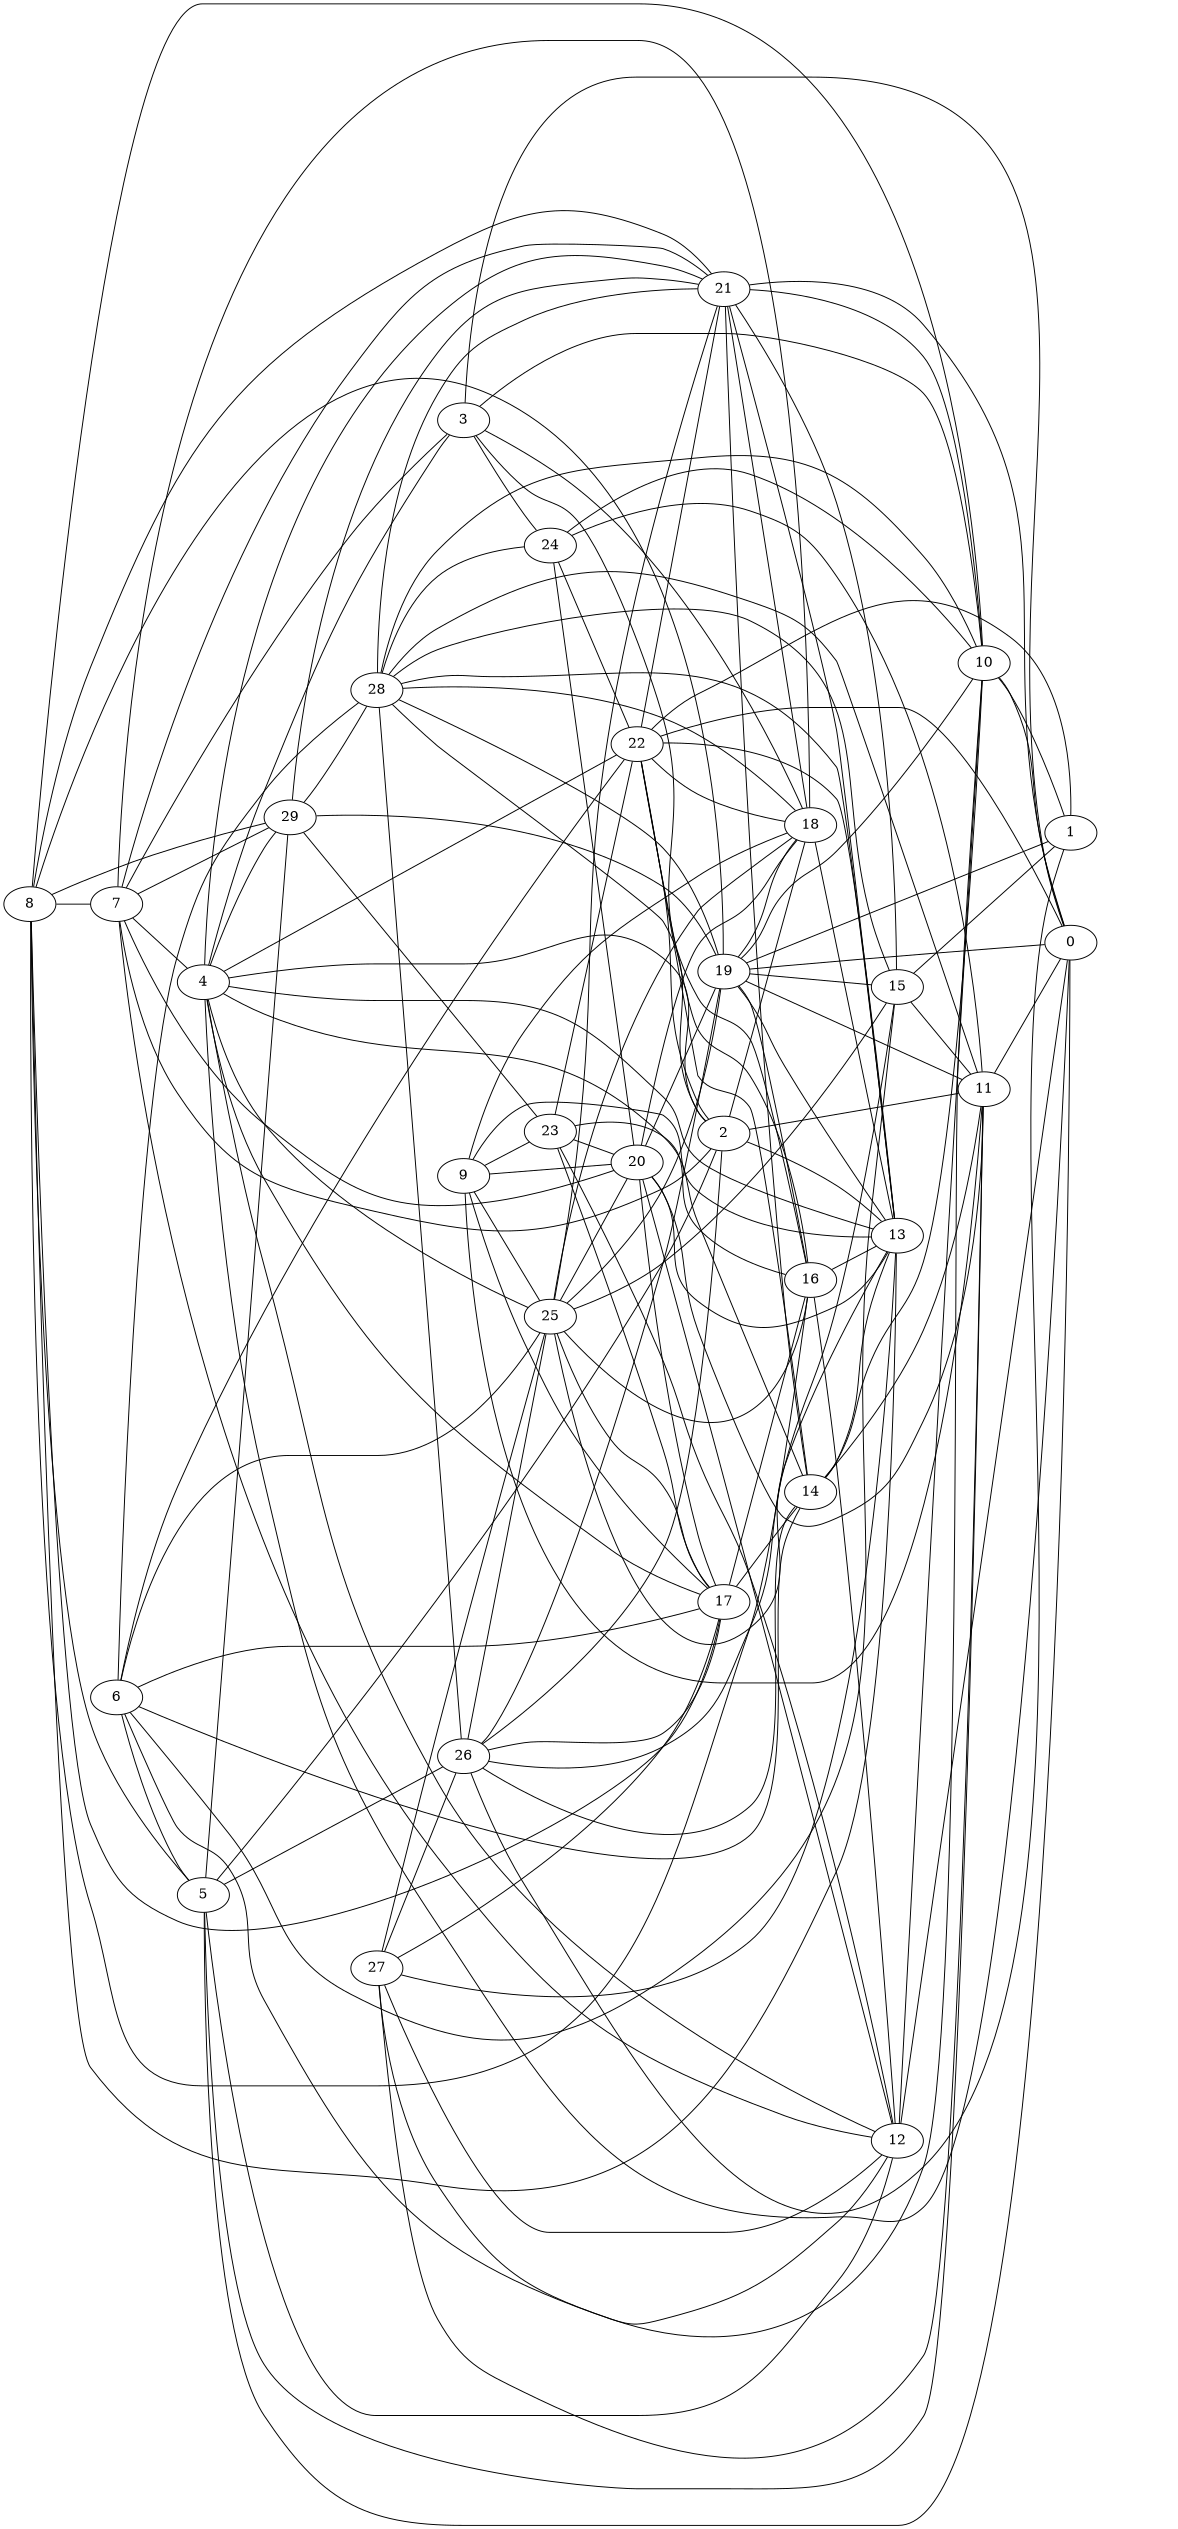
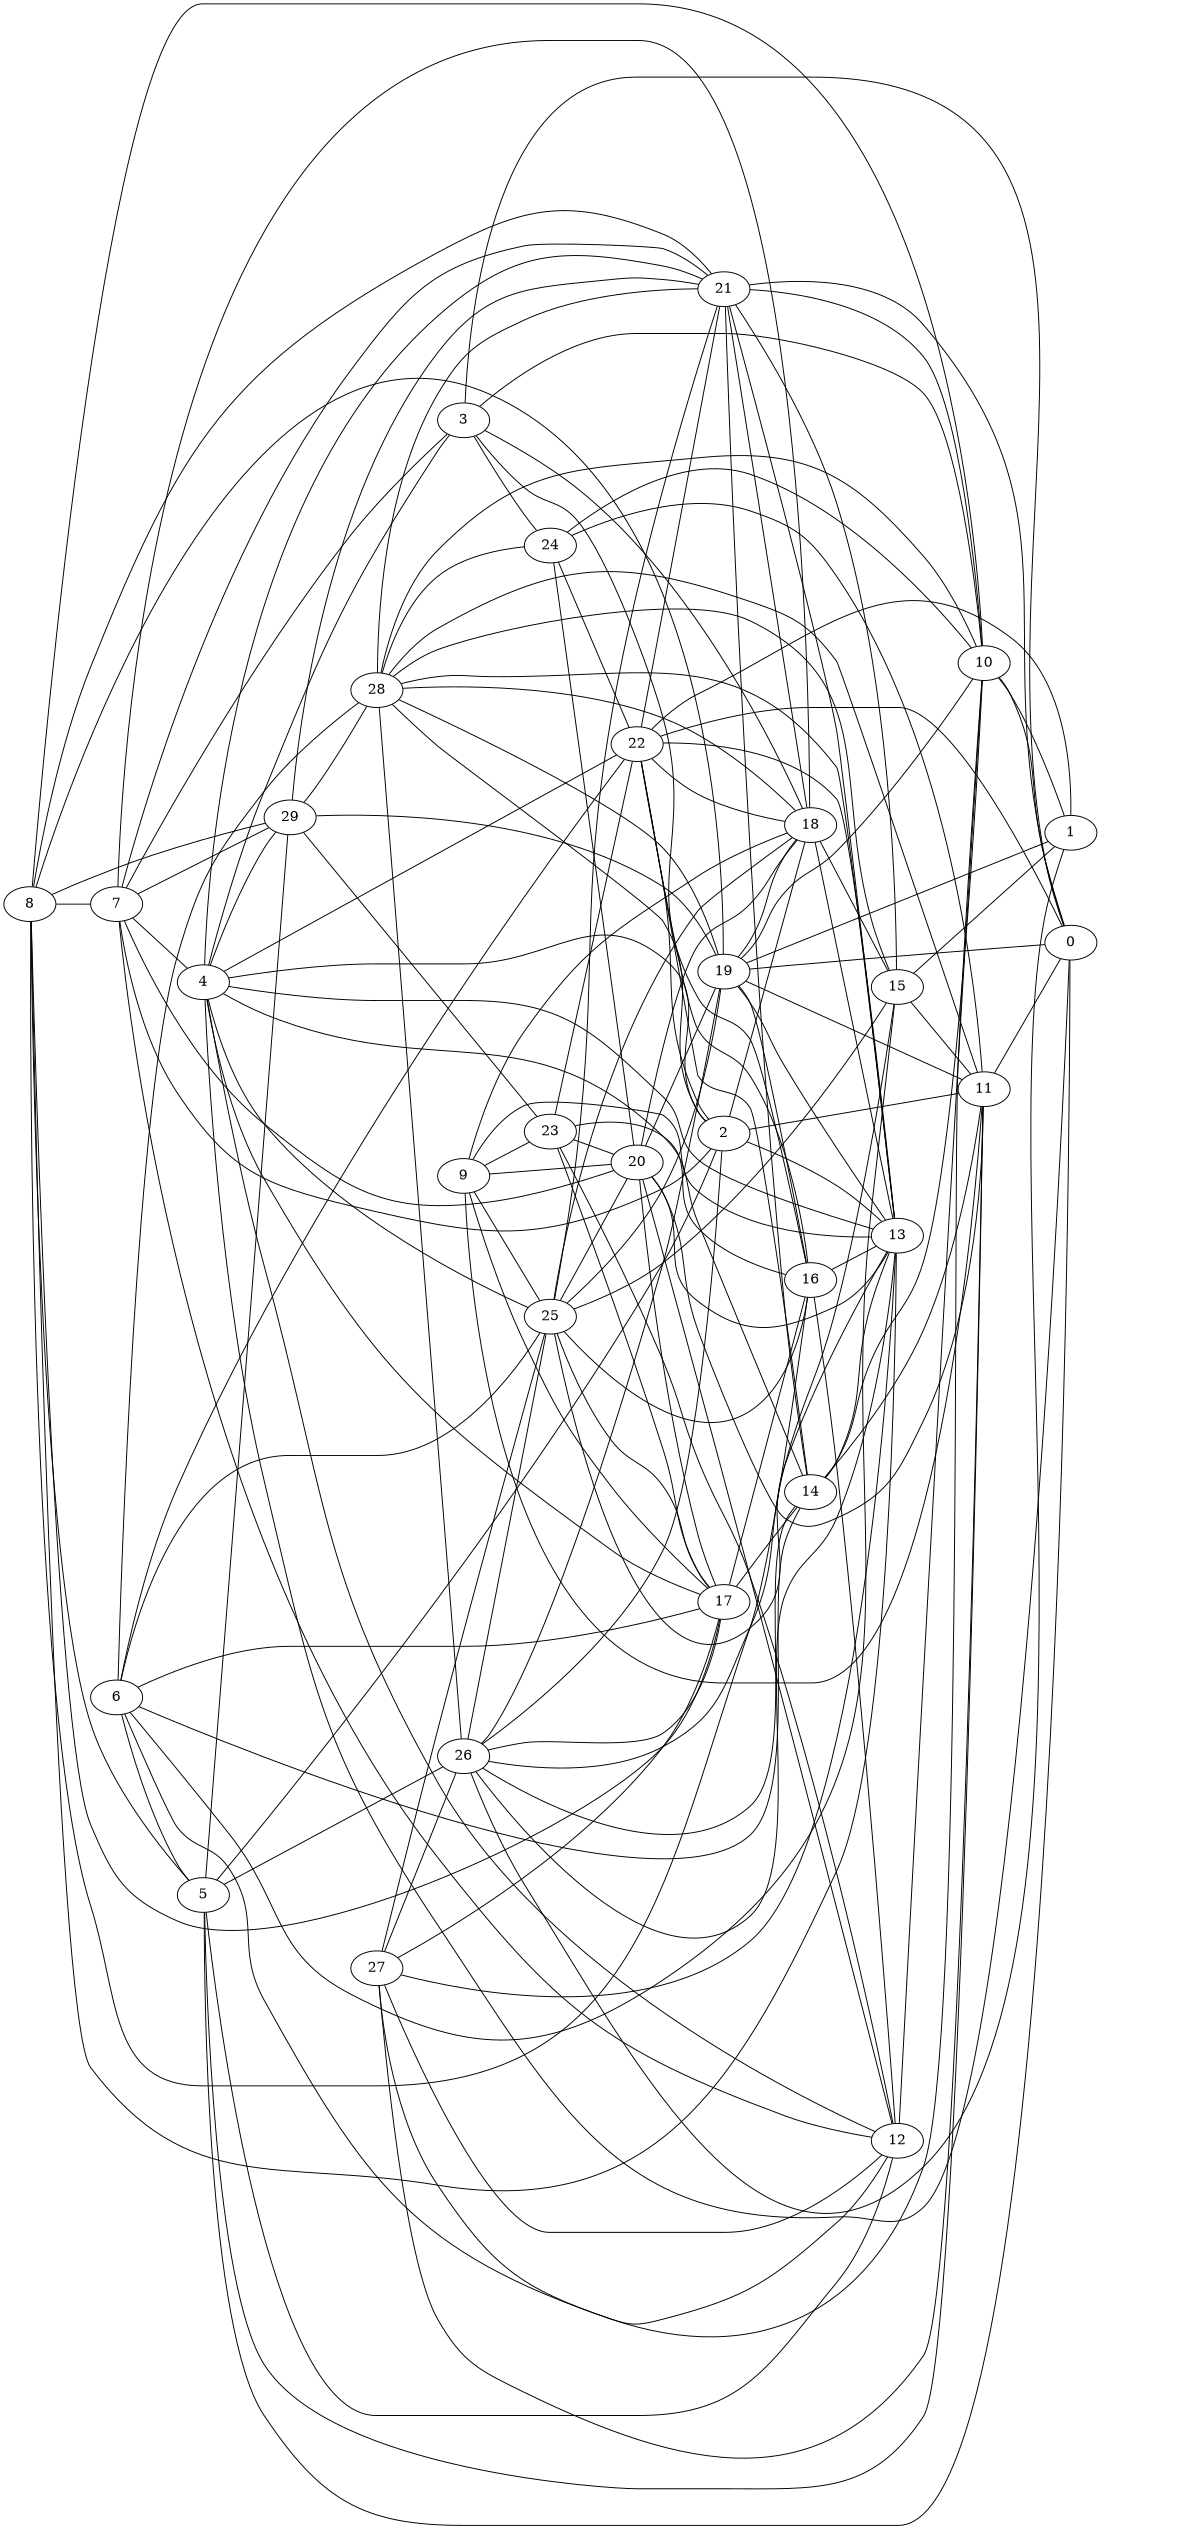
(811, 979) -> (849, 896)
(984, 1542) -> none
none -> (778, 1799)
